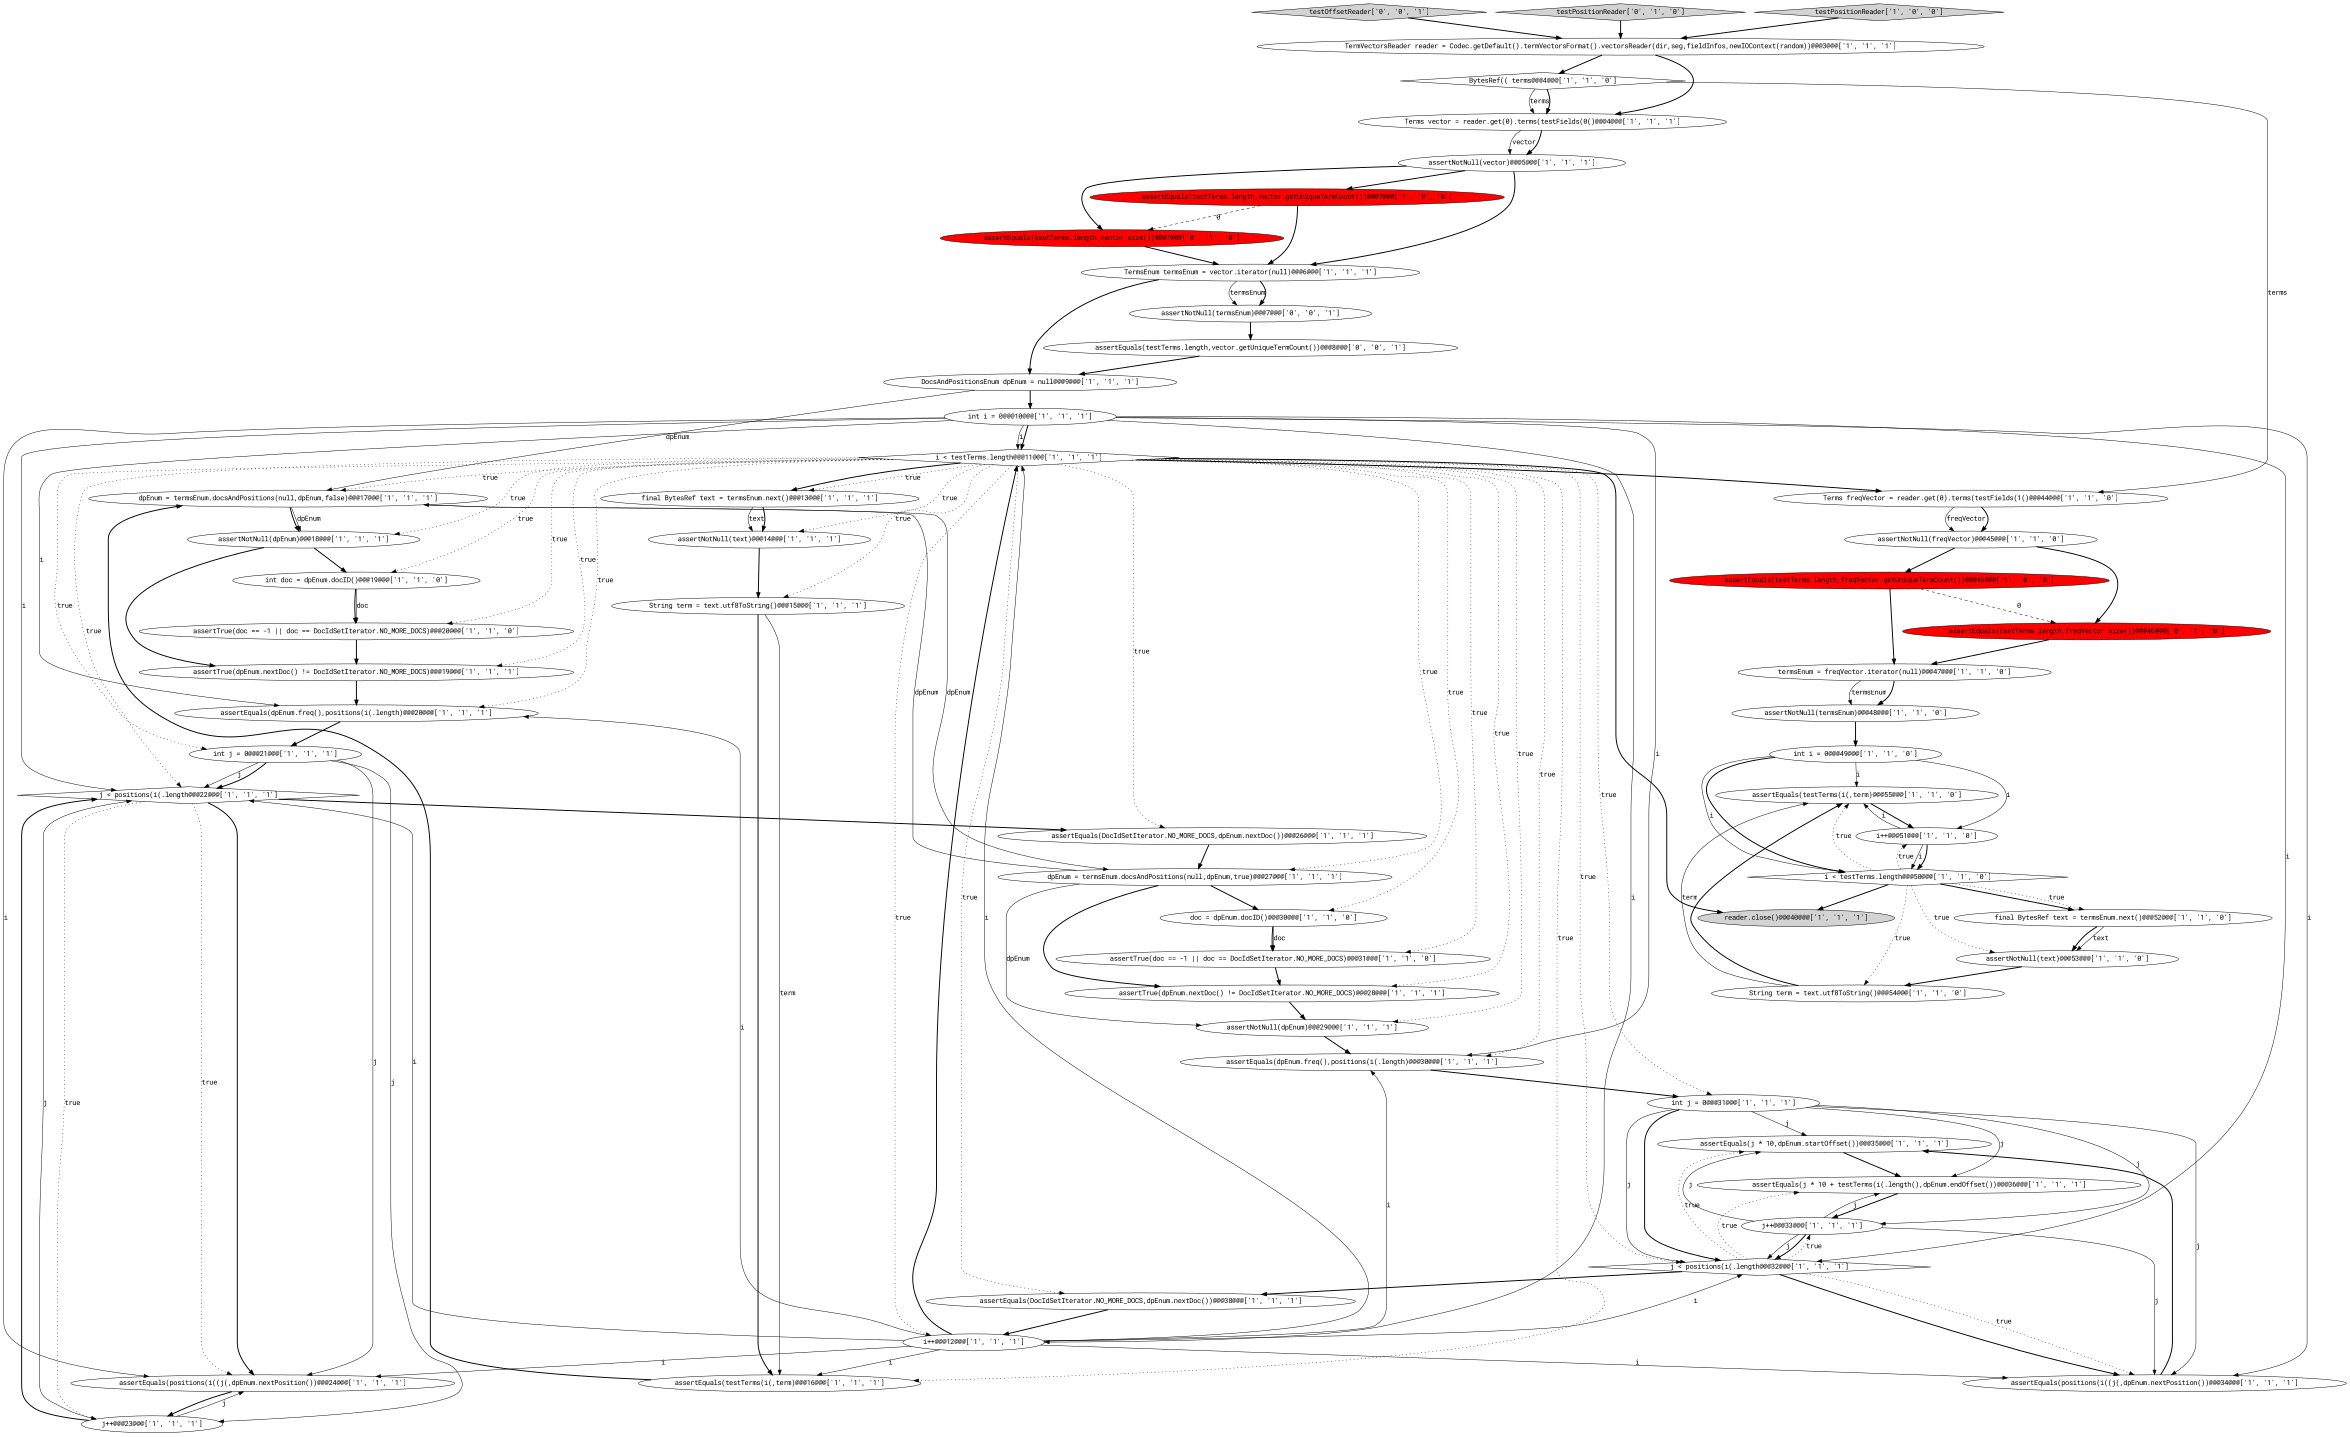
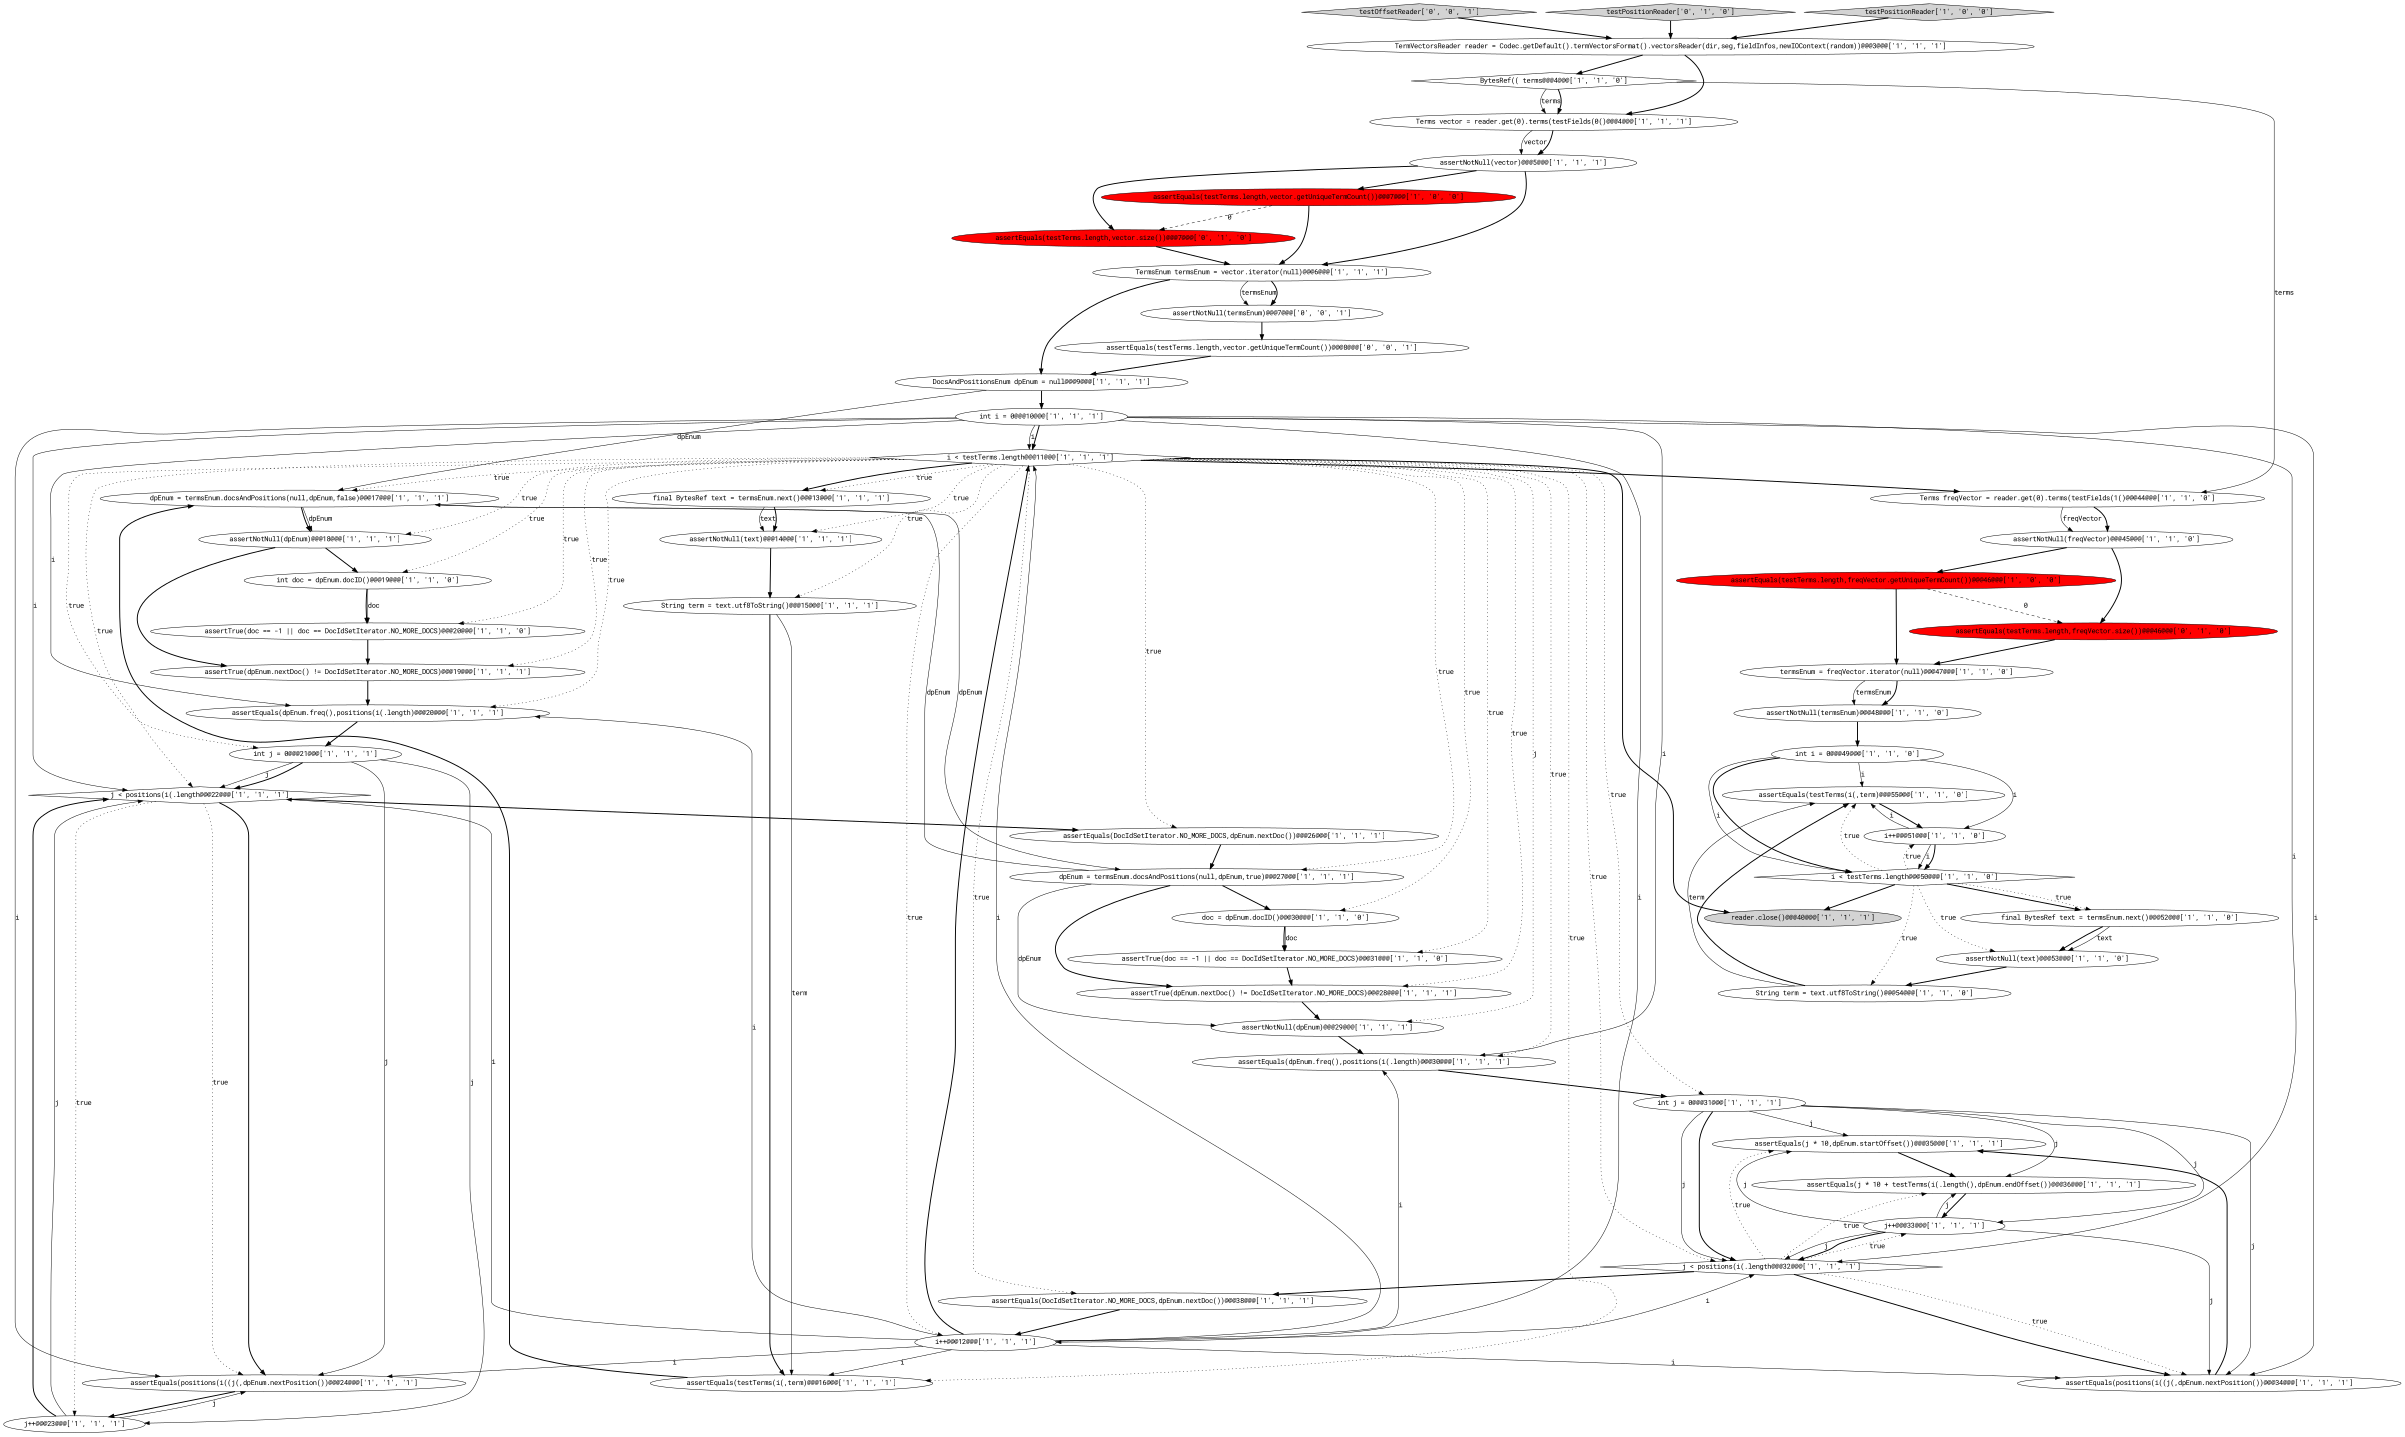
(1526, 754) -> (1535, 754)
